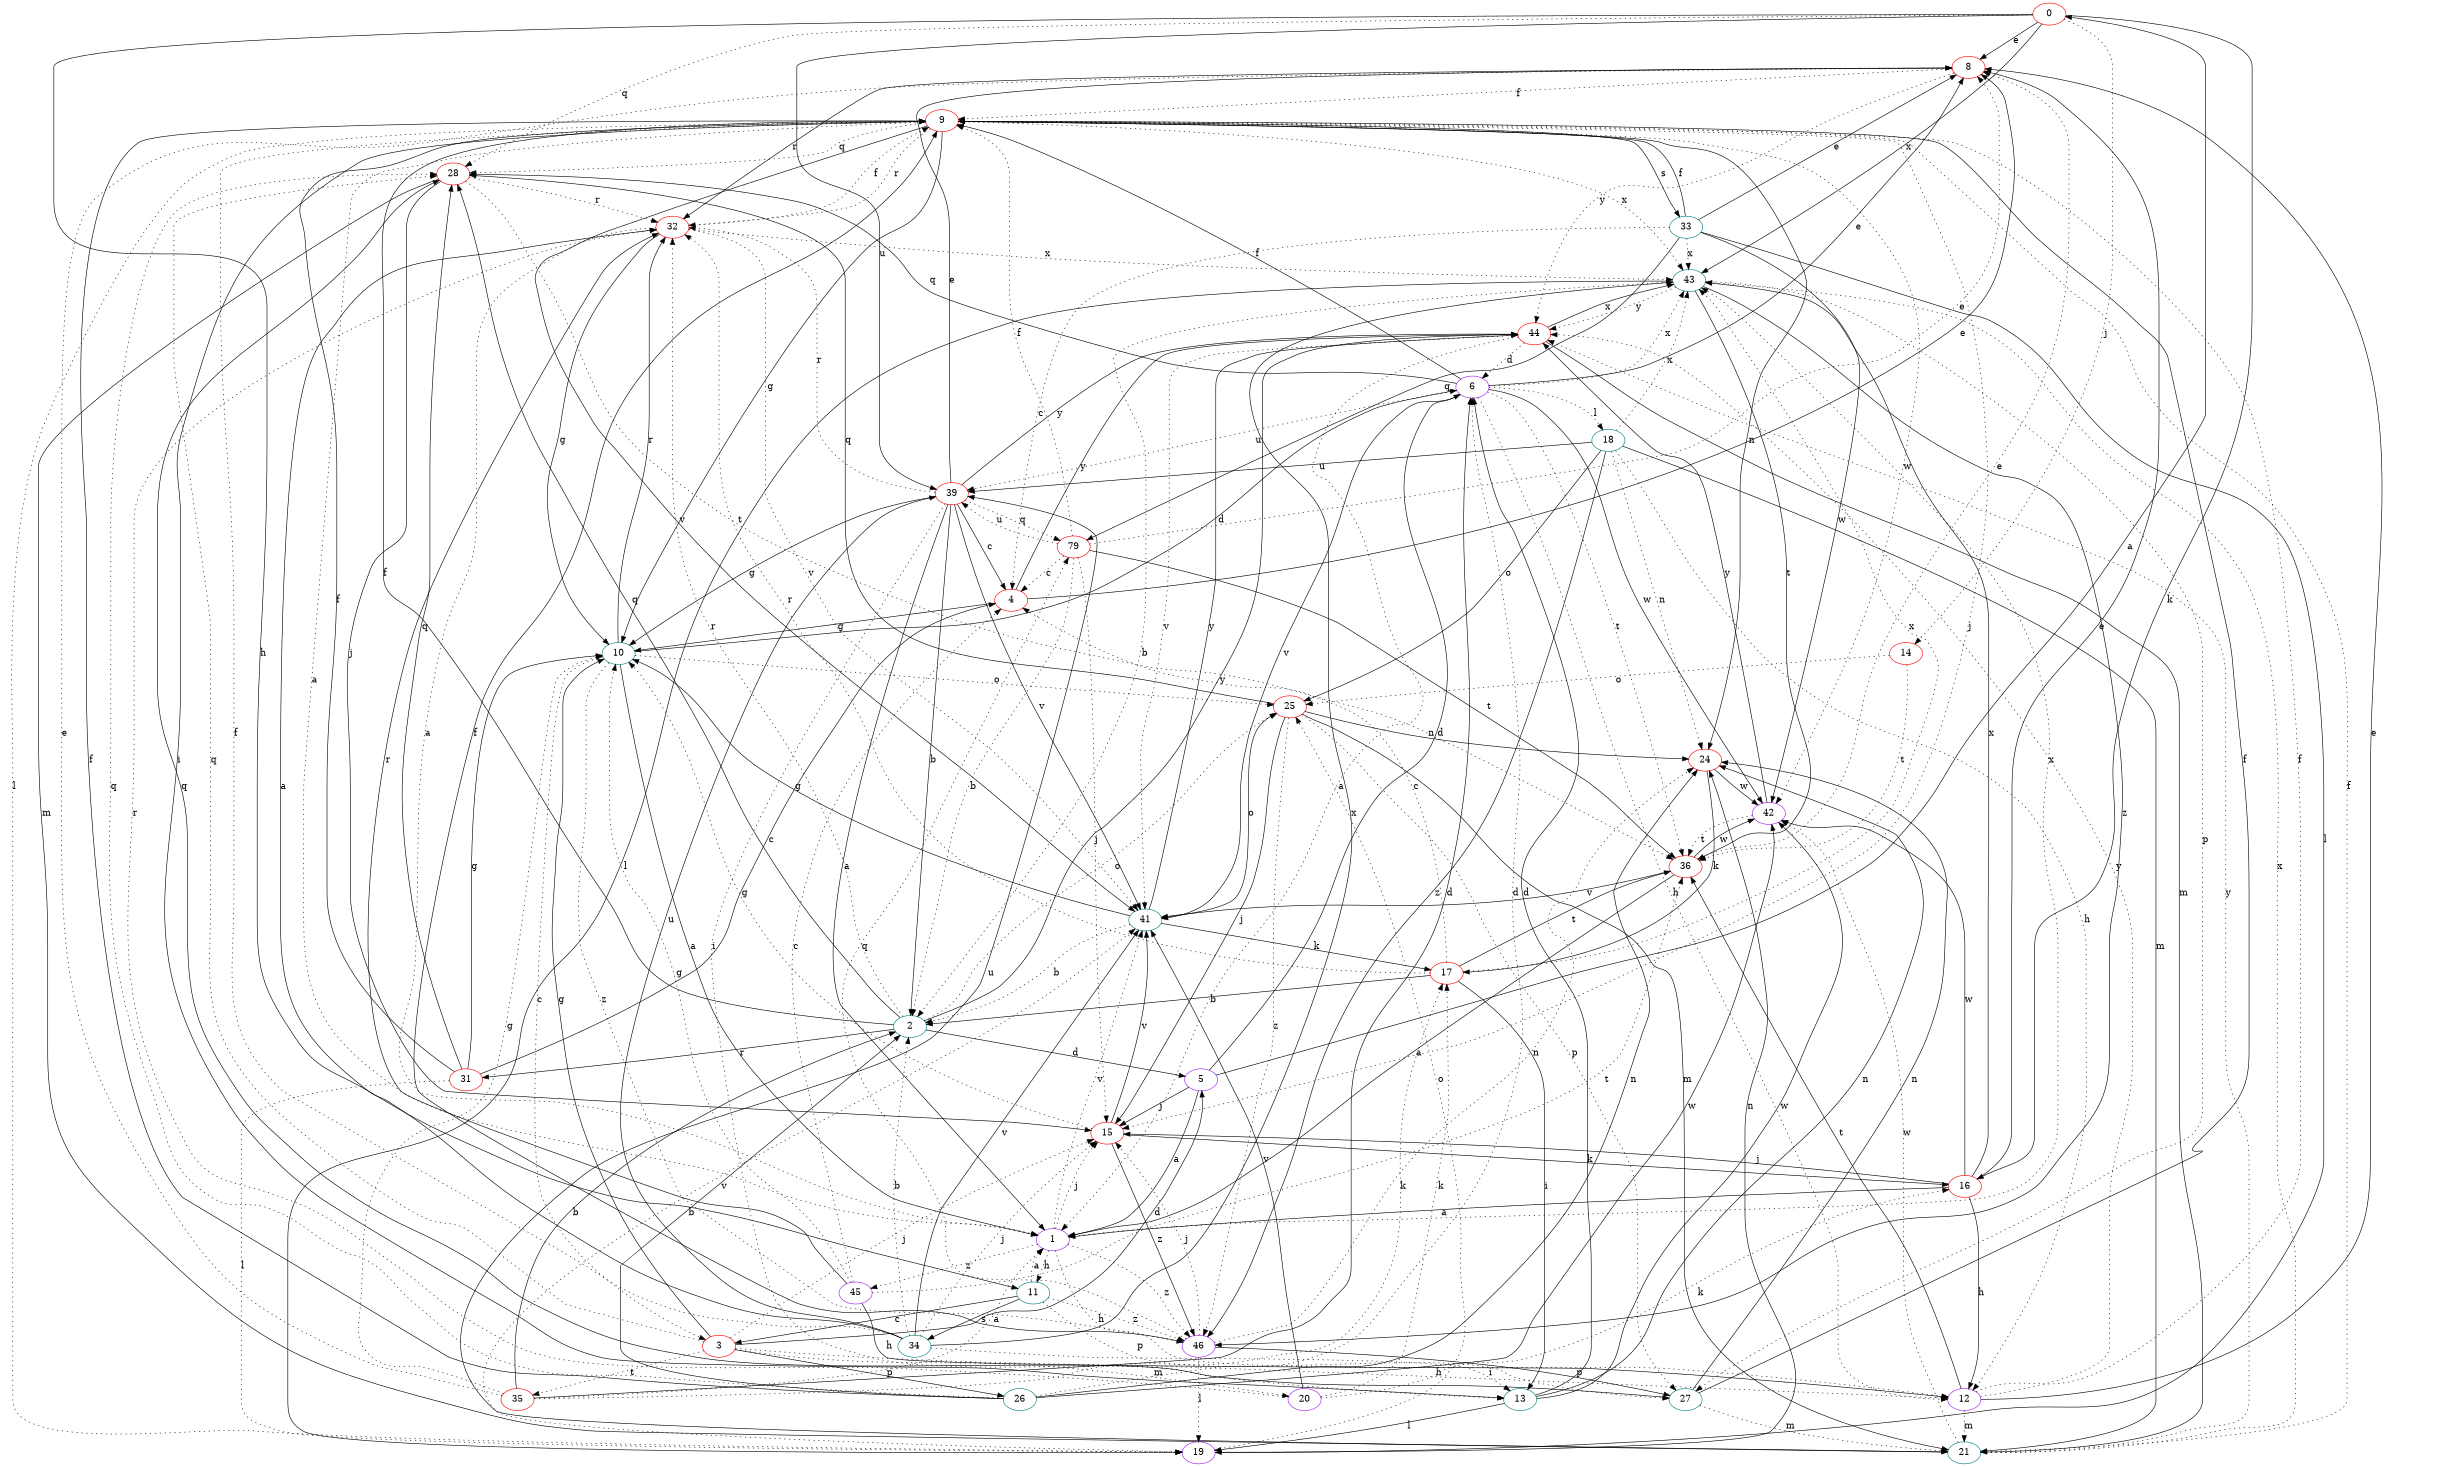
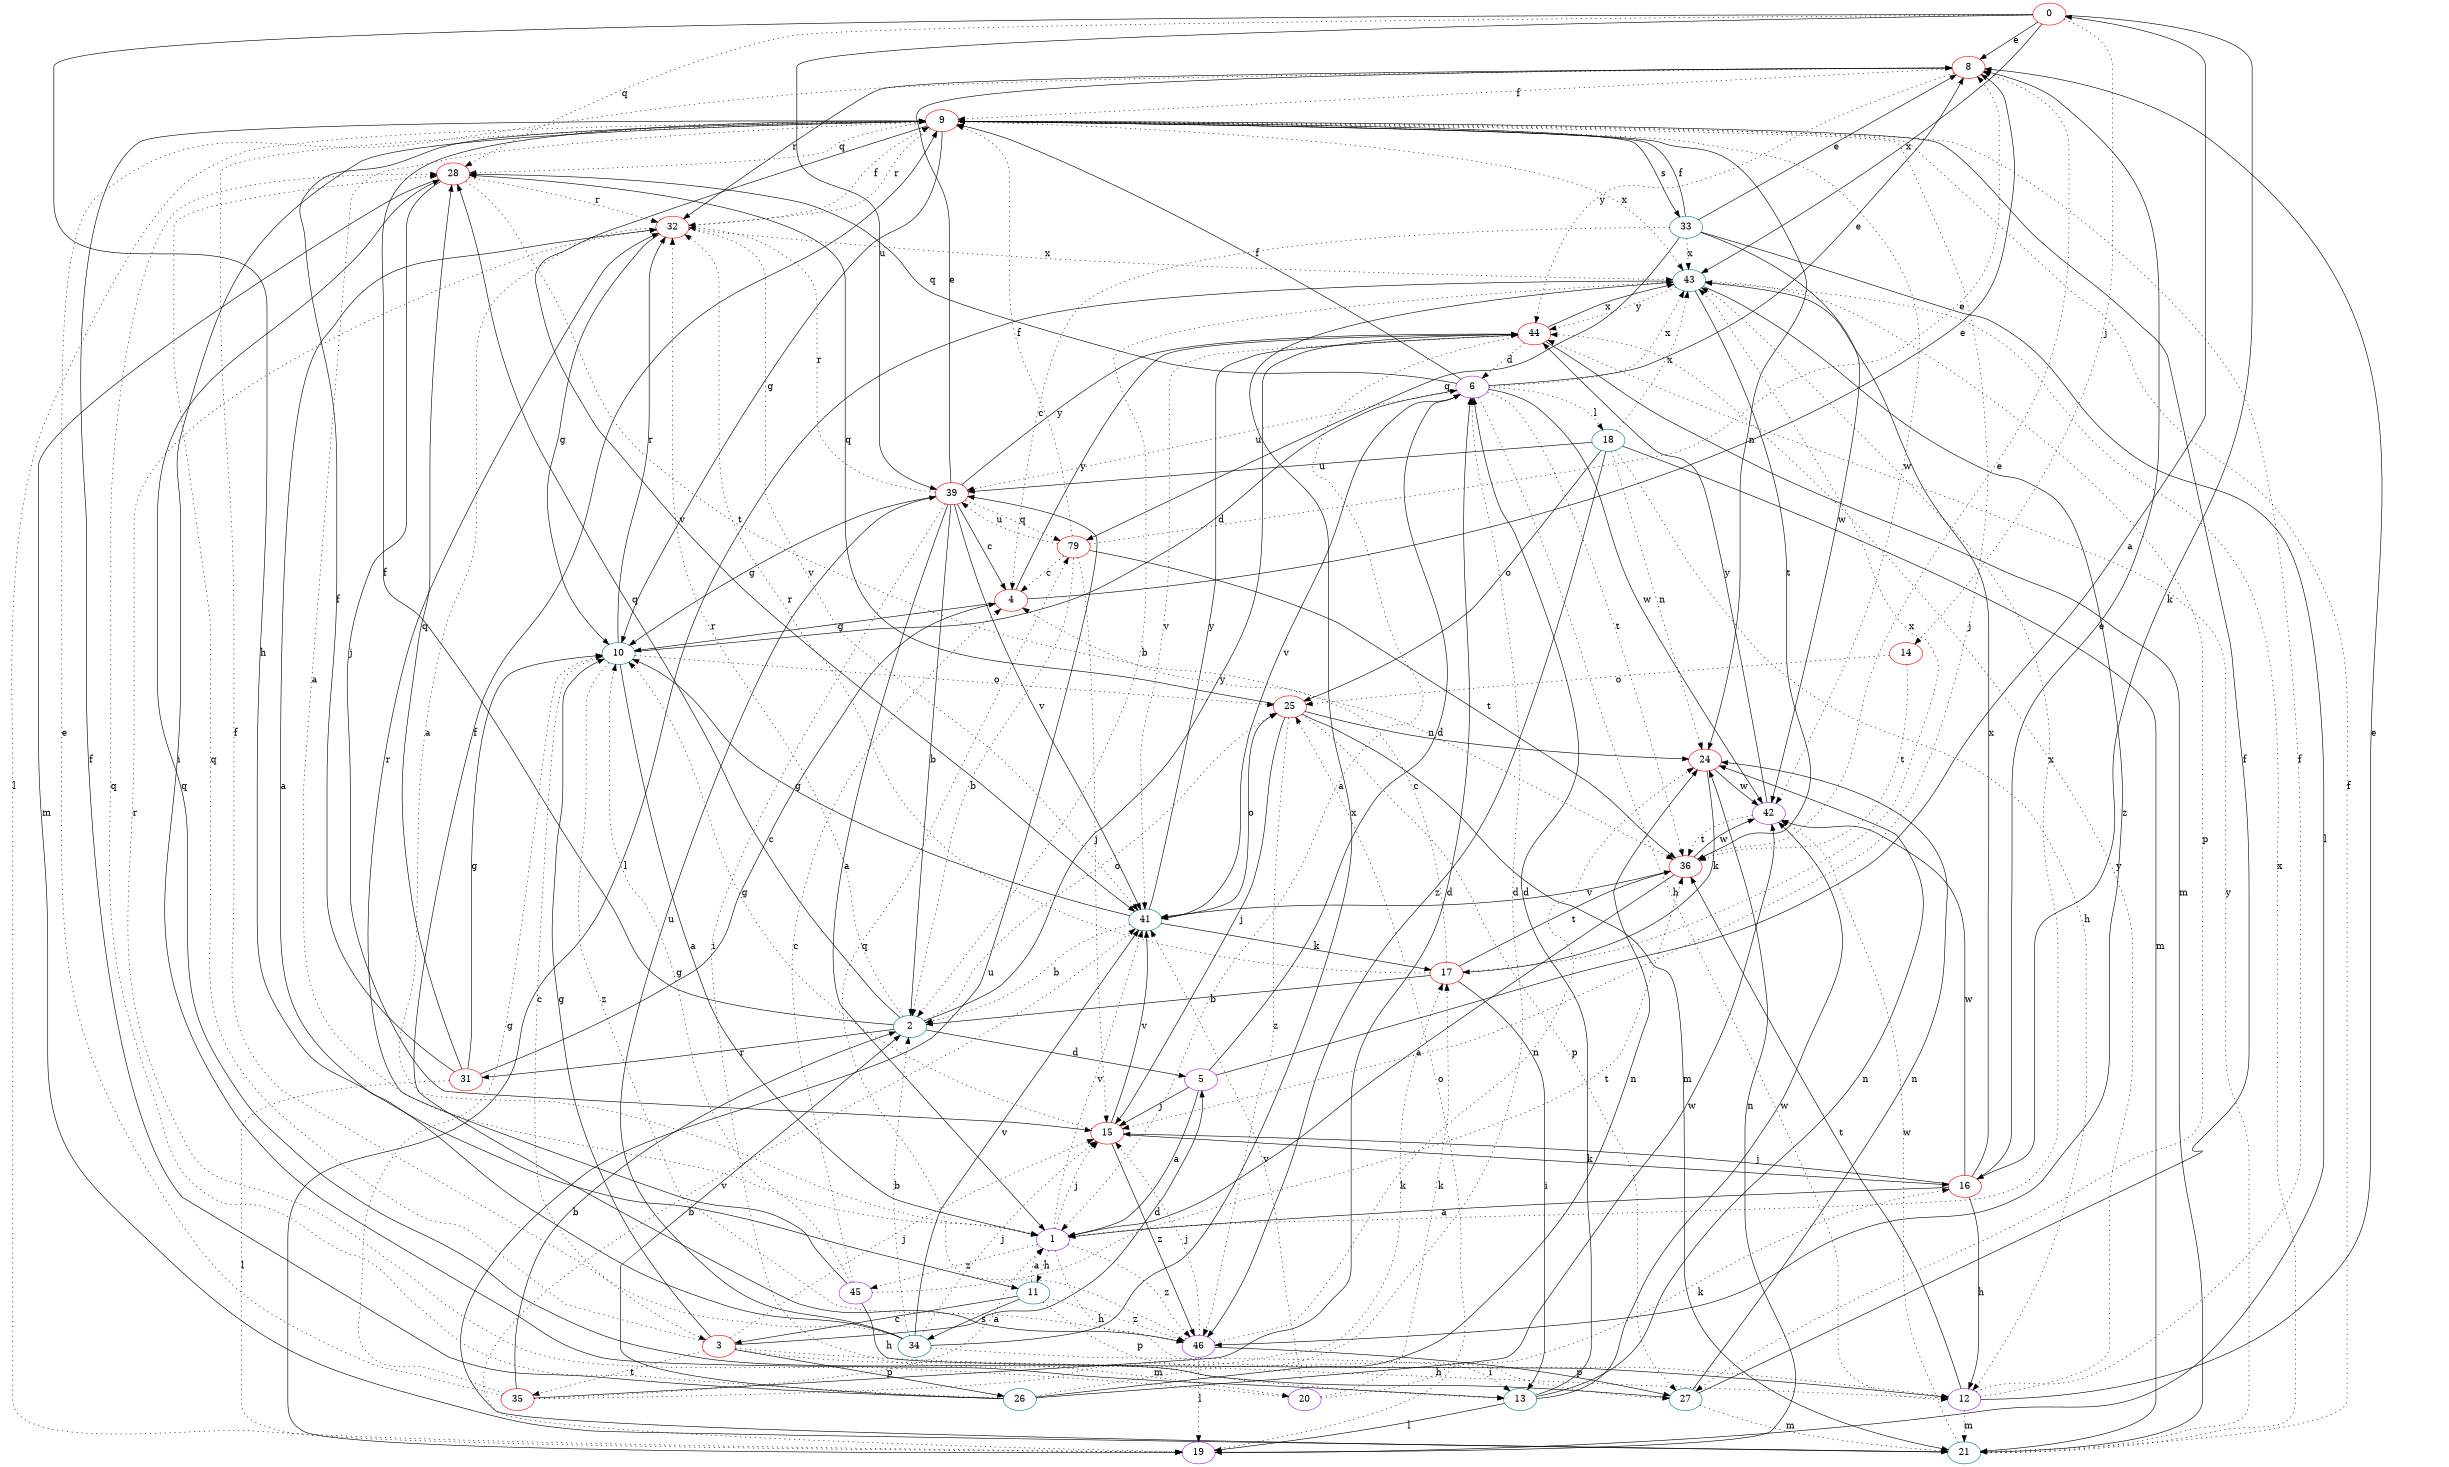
(1260, 1152) -> (1260, 1152)
